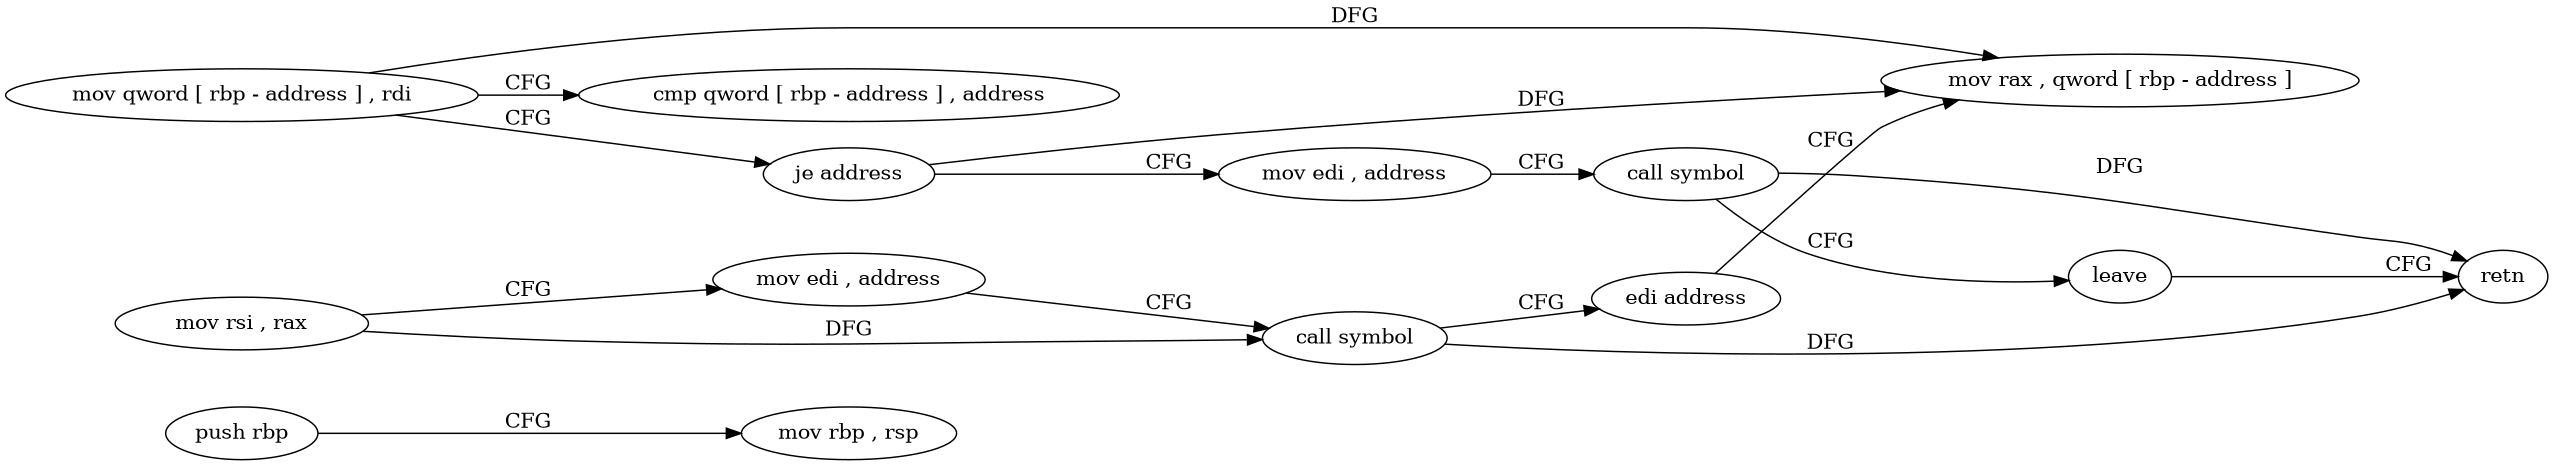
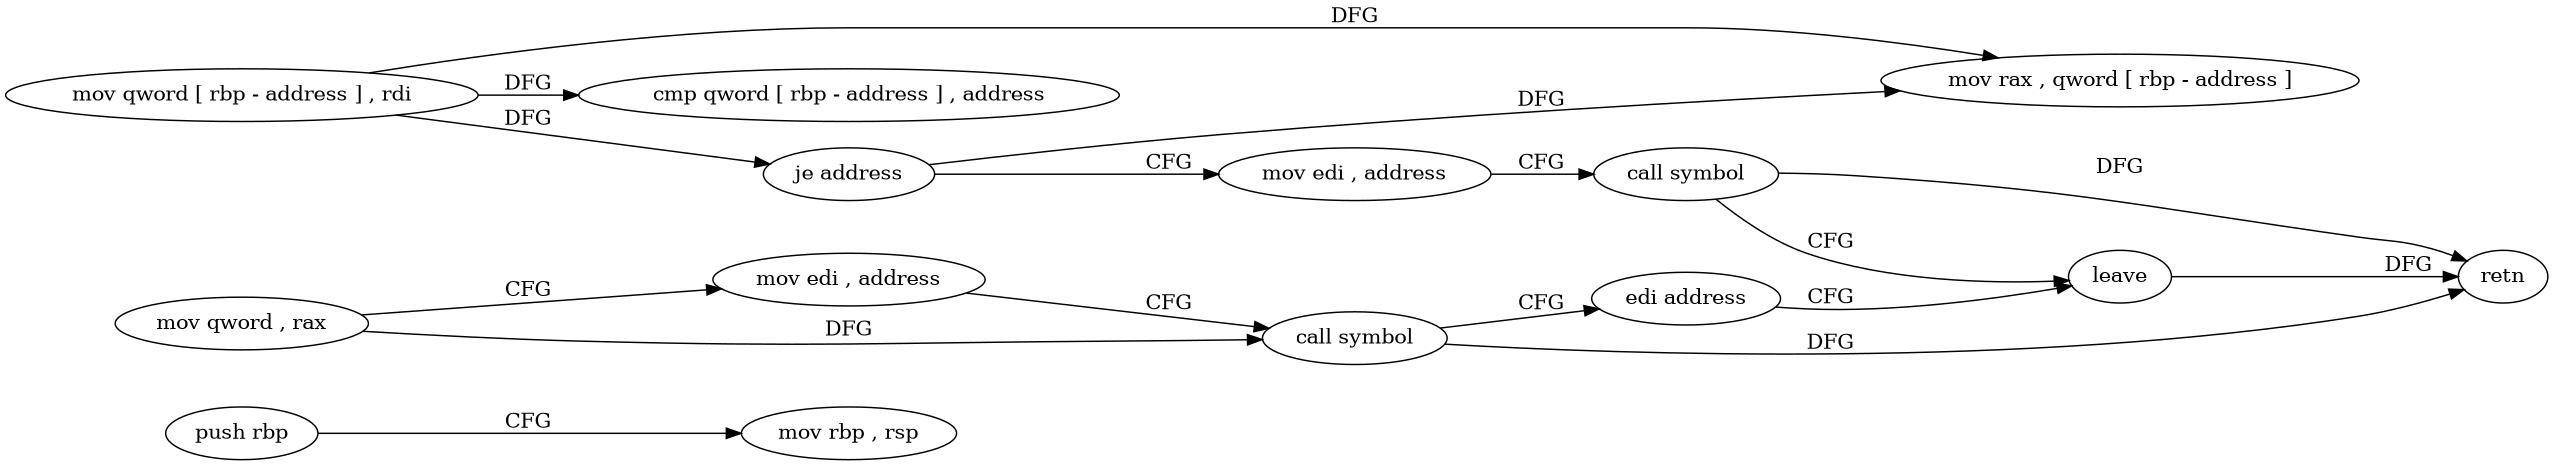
(528, 84) -> (528, 84)
(528, 119) -> (528, 119)
(1812, 187) -> (1917, 306)
(2409, 266) -> (2409, 266)
(242, 324) -> (242, 324)
